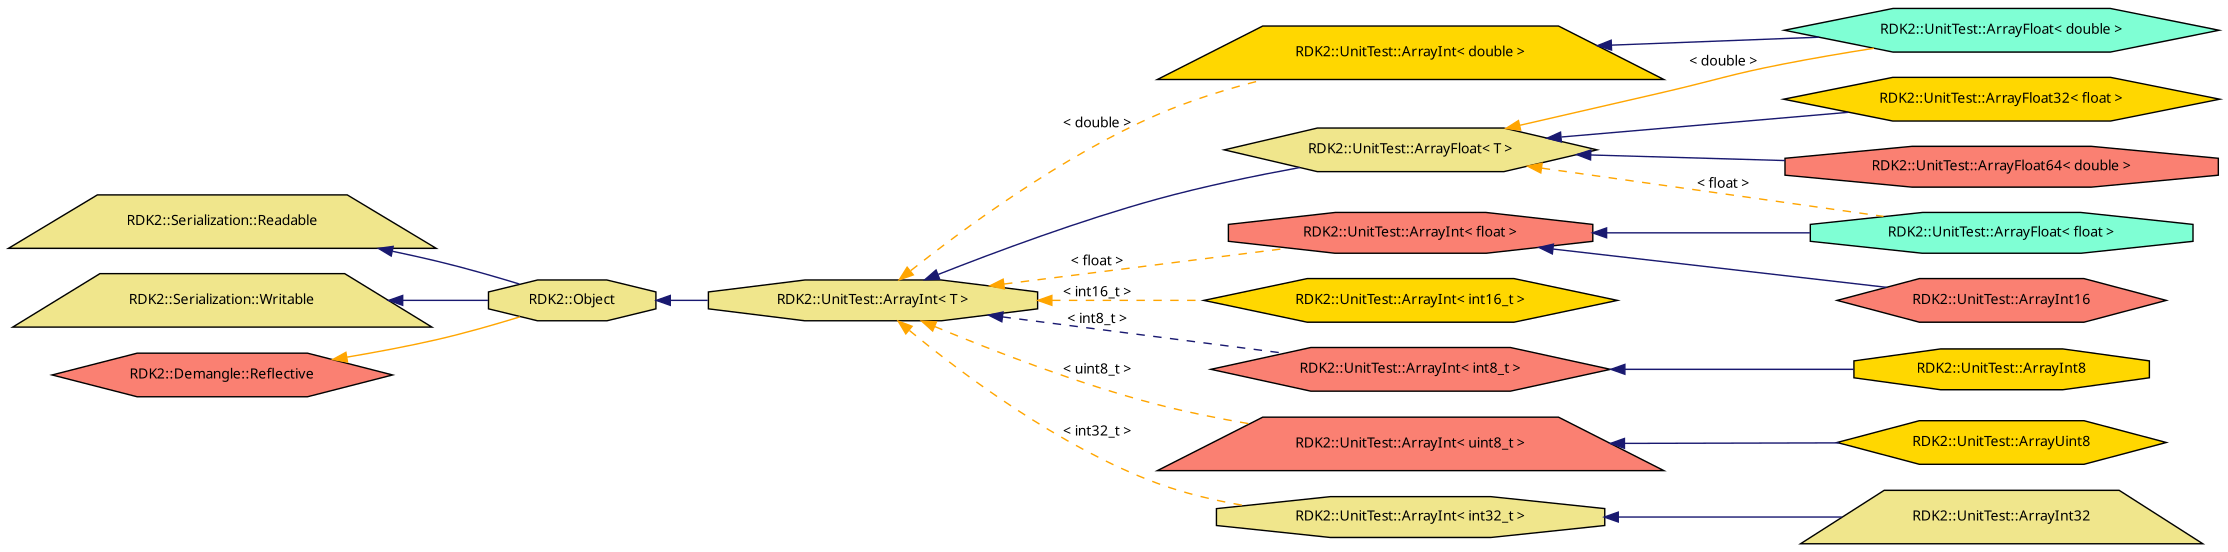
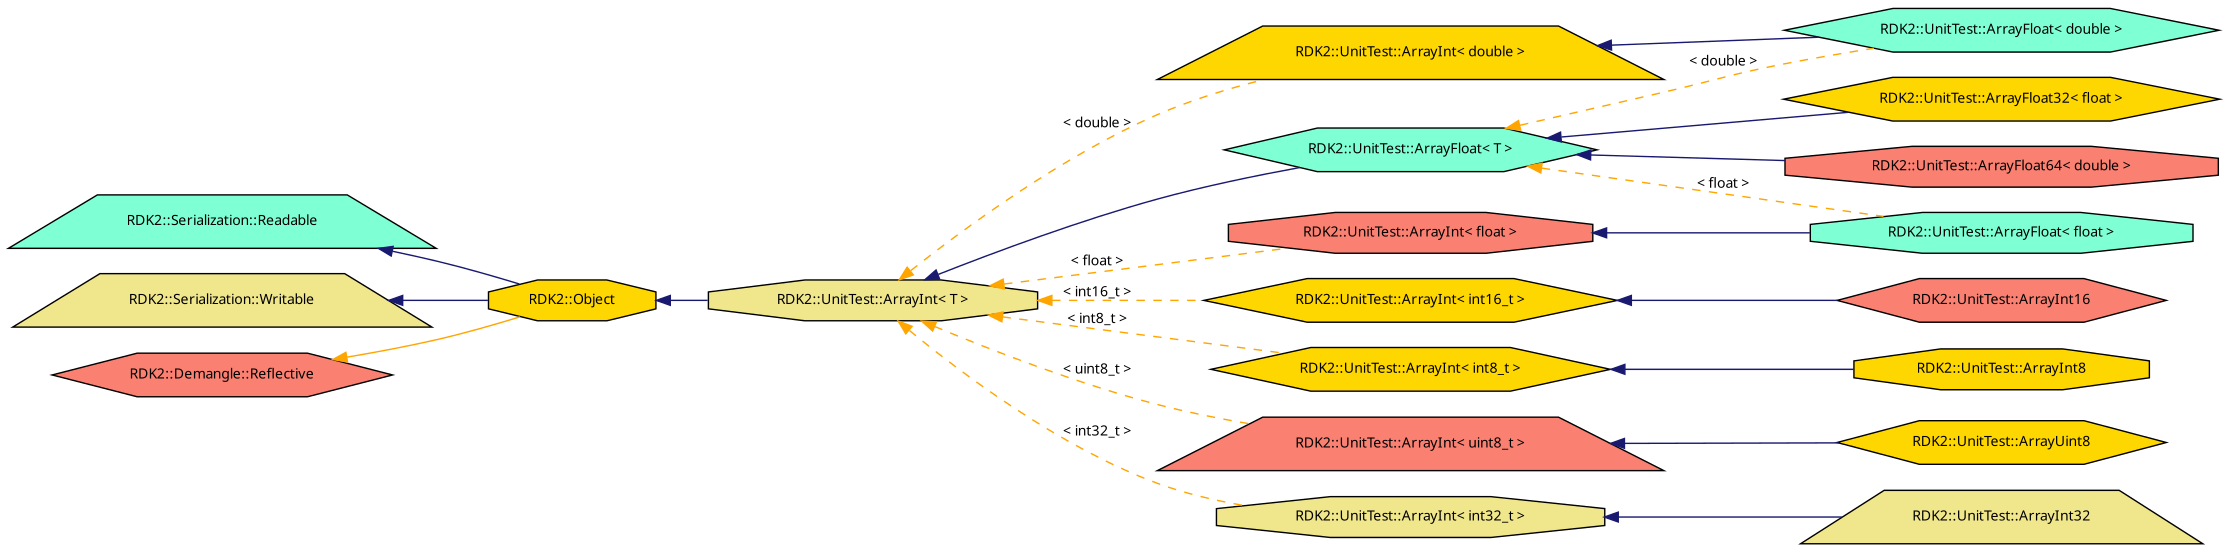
(1696, 84) -> (1696, 84)
(1411, 150) -> (1411, 150)
(222, 222) -> (222, 222)
(1720, 268) -> (1735, 300)
(572, 300) -> (572, 300)
(1143, 335) -> (1143, 335)
(1411, 369) -> (1411, 369)
